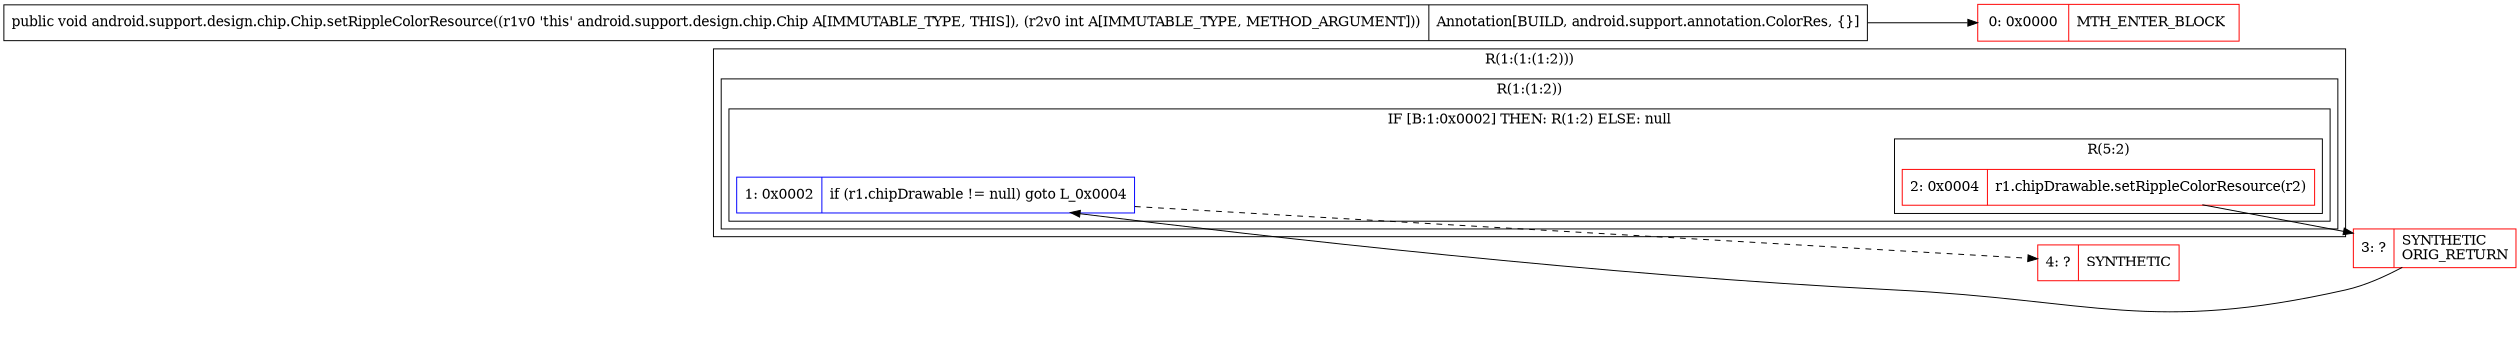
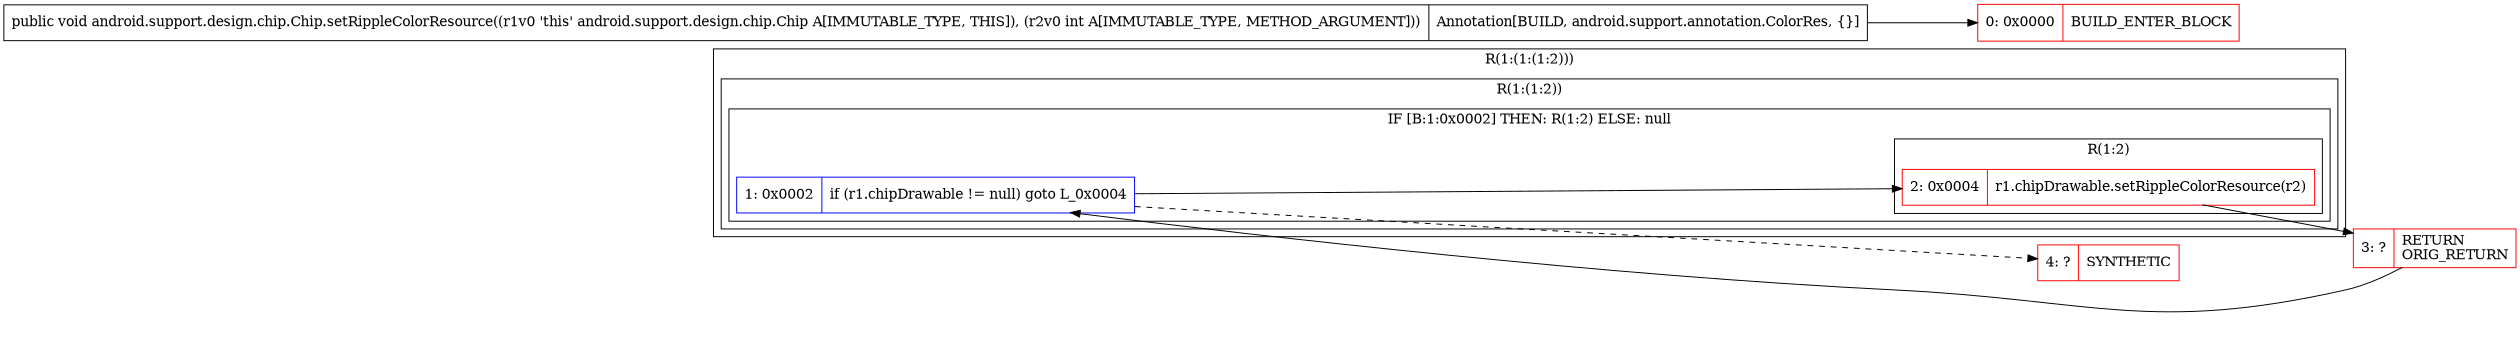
(2151, 22) -> (2151, 22)
(2108, 150) -> (2108, 150)
none -> (1514, 191)
(2444, 241) -> (2433, 241)
